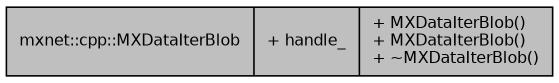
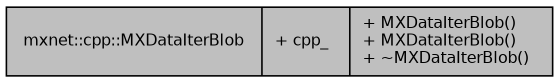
(307, 41) -> (302, 41)
